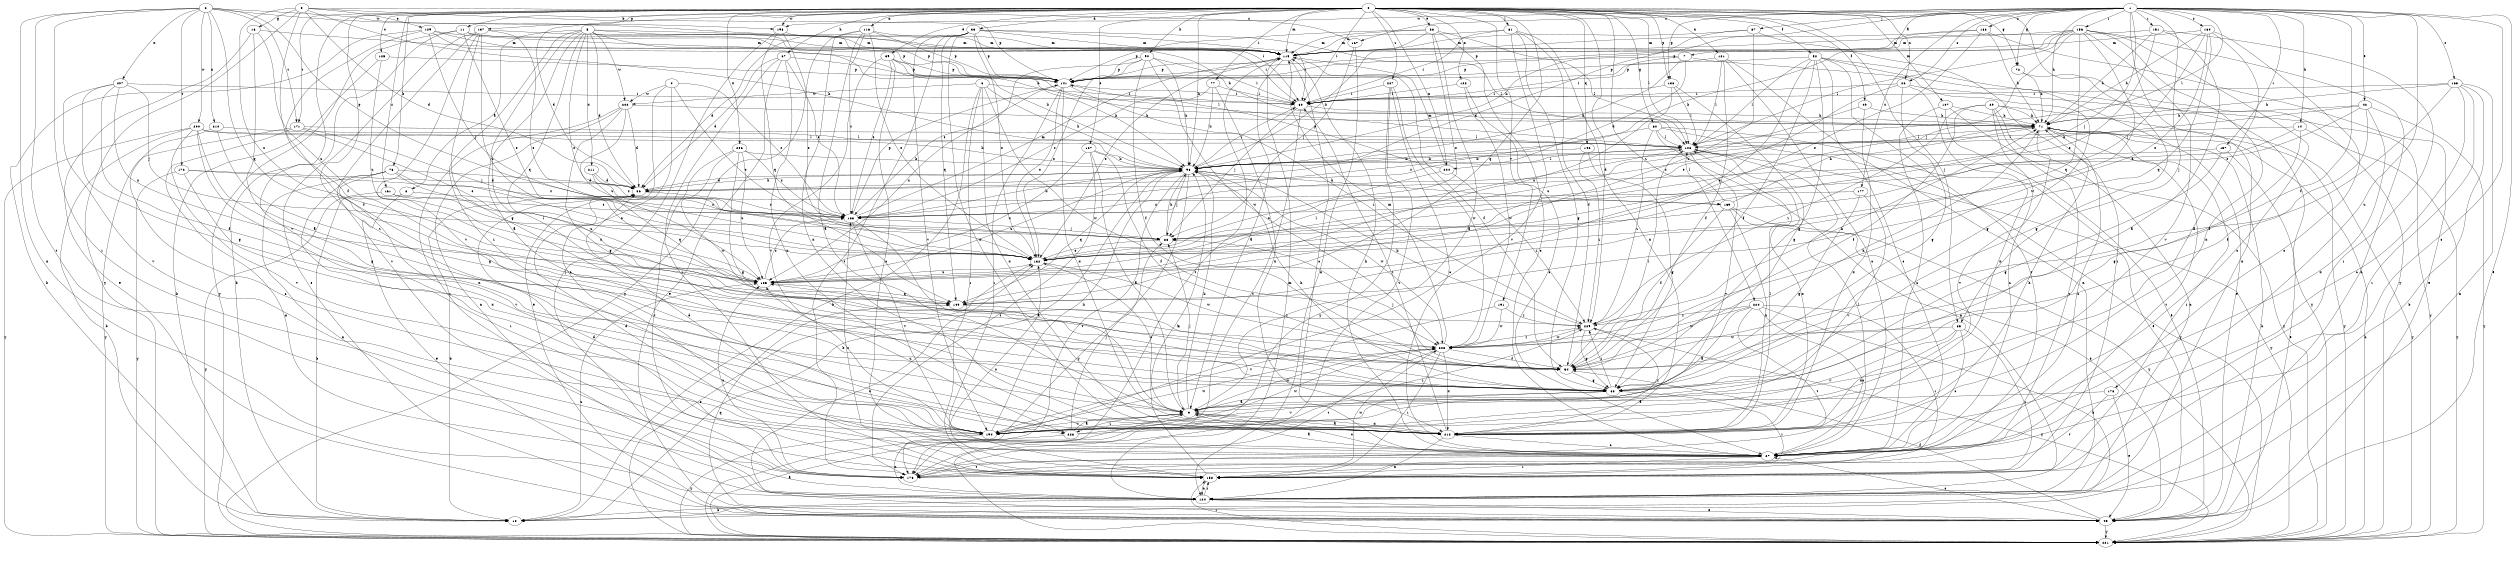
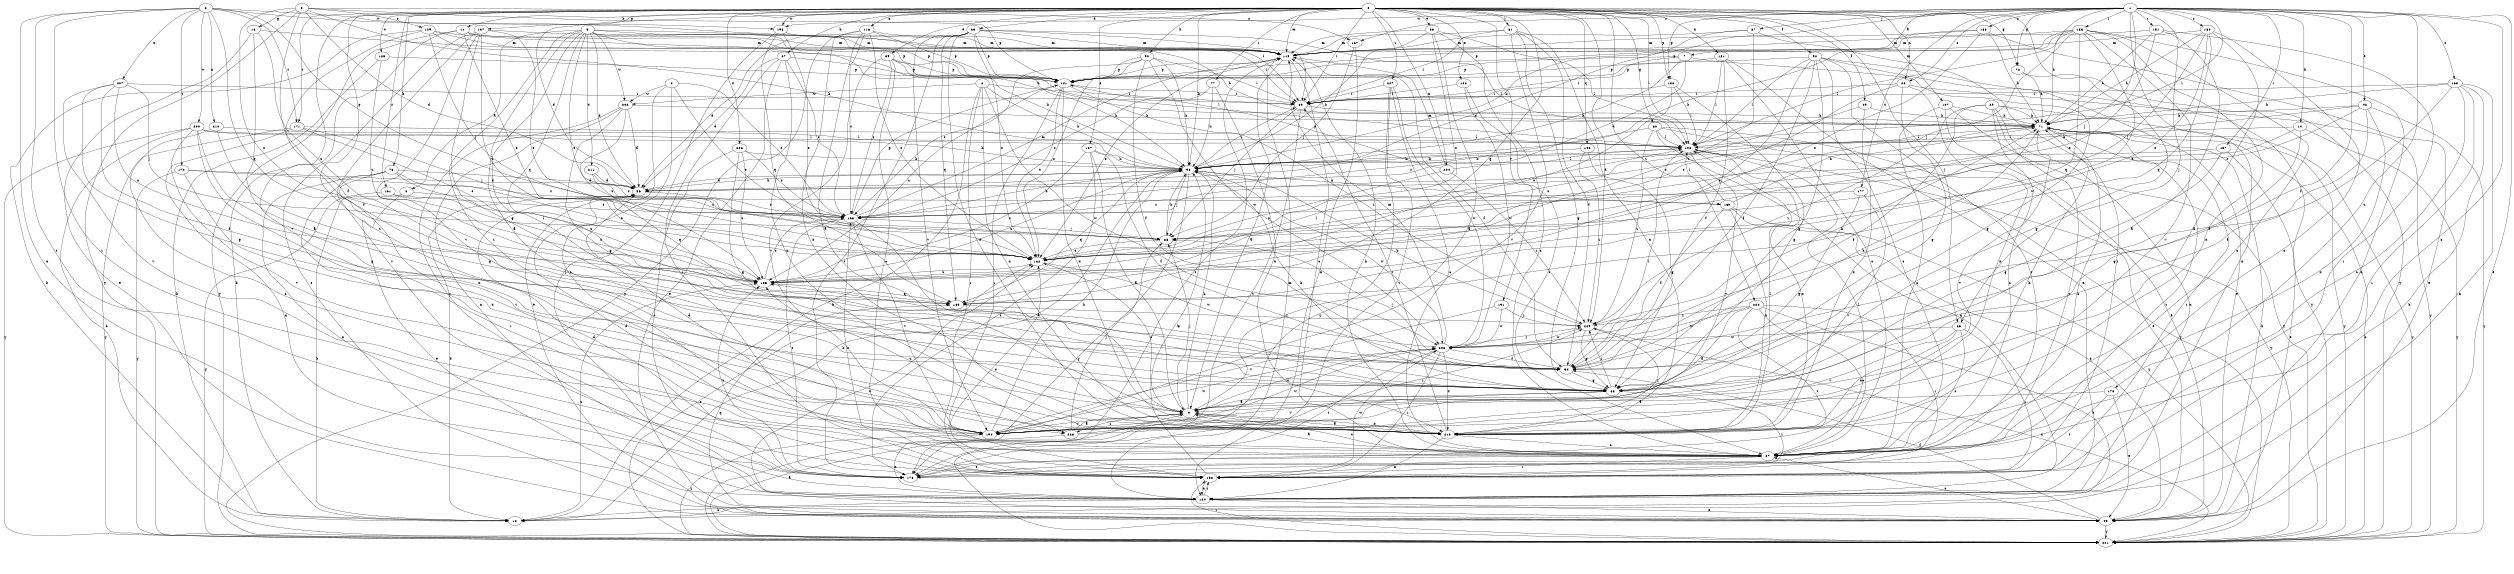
(1227, 39) -> none
(1255, 95) -> none
(1552, 157) -> (1566, 158)
(1151, 320) -> none
(1053, 371) -> (794, 367)
